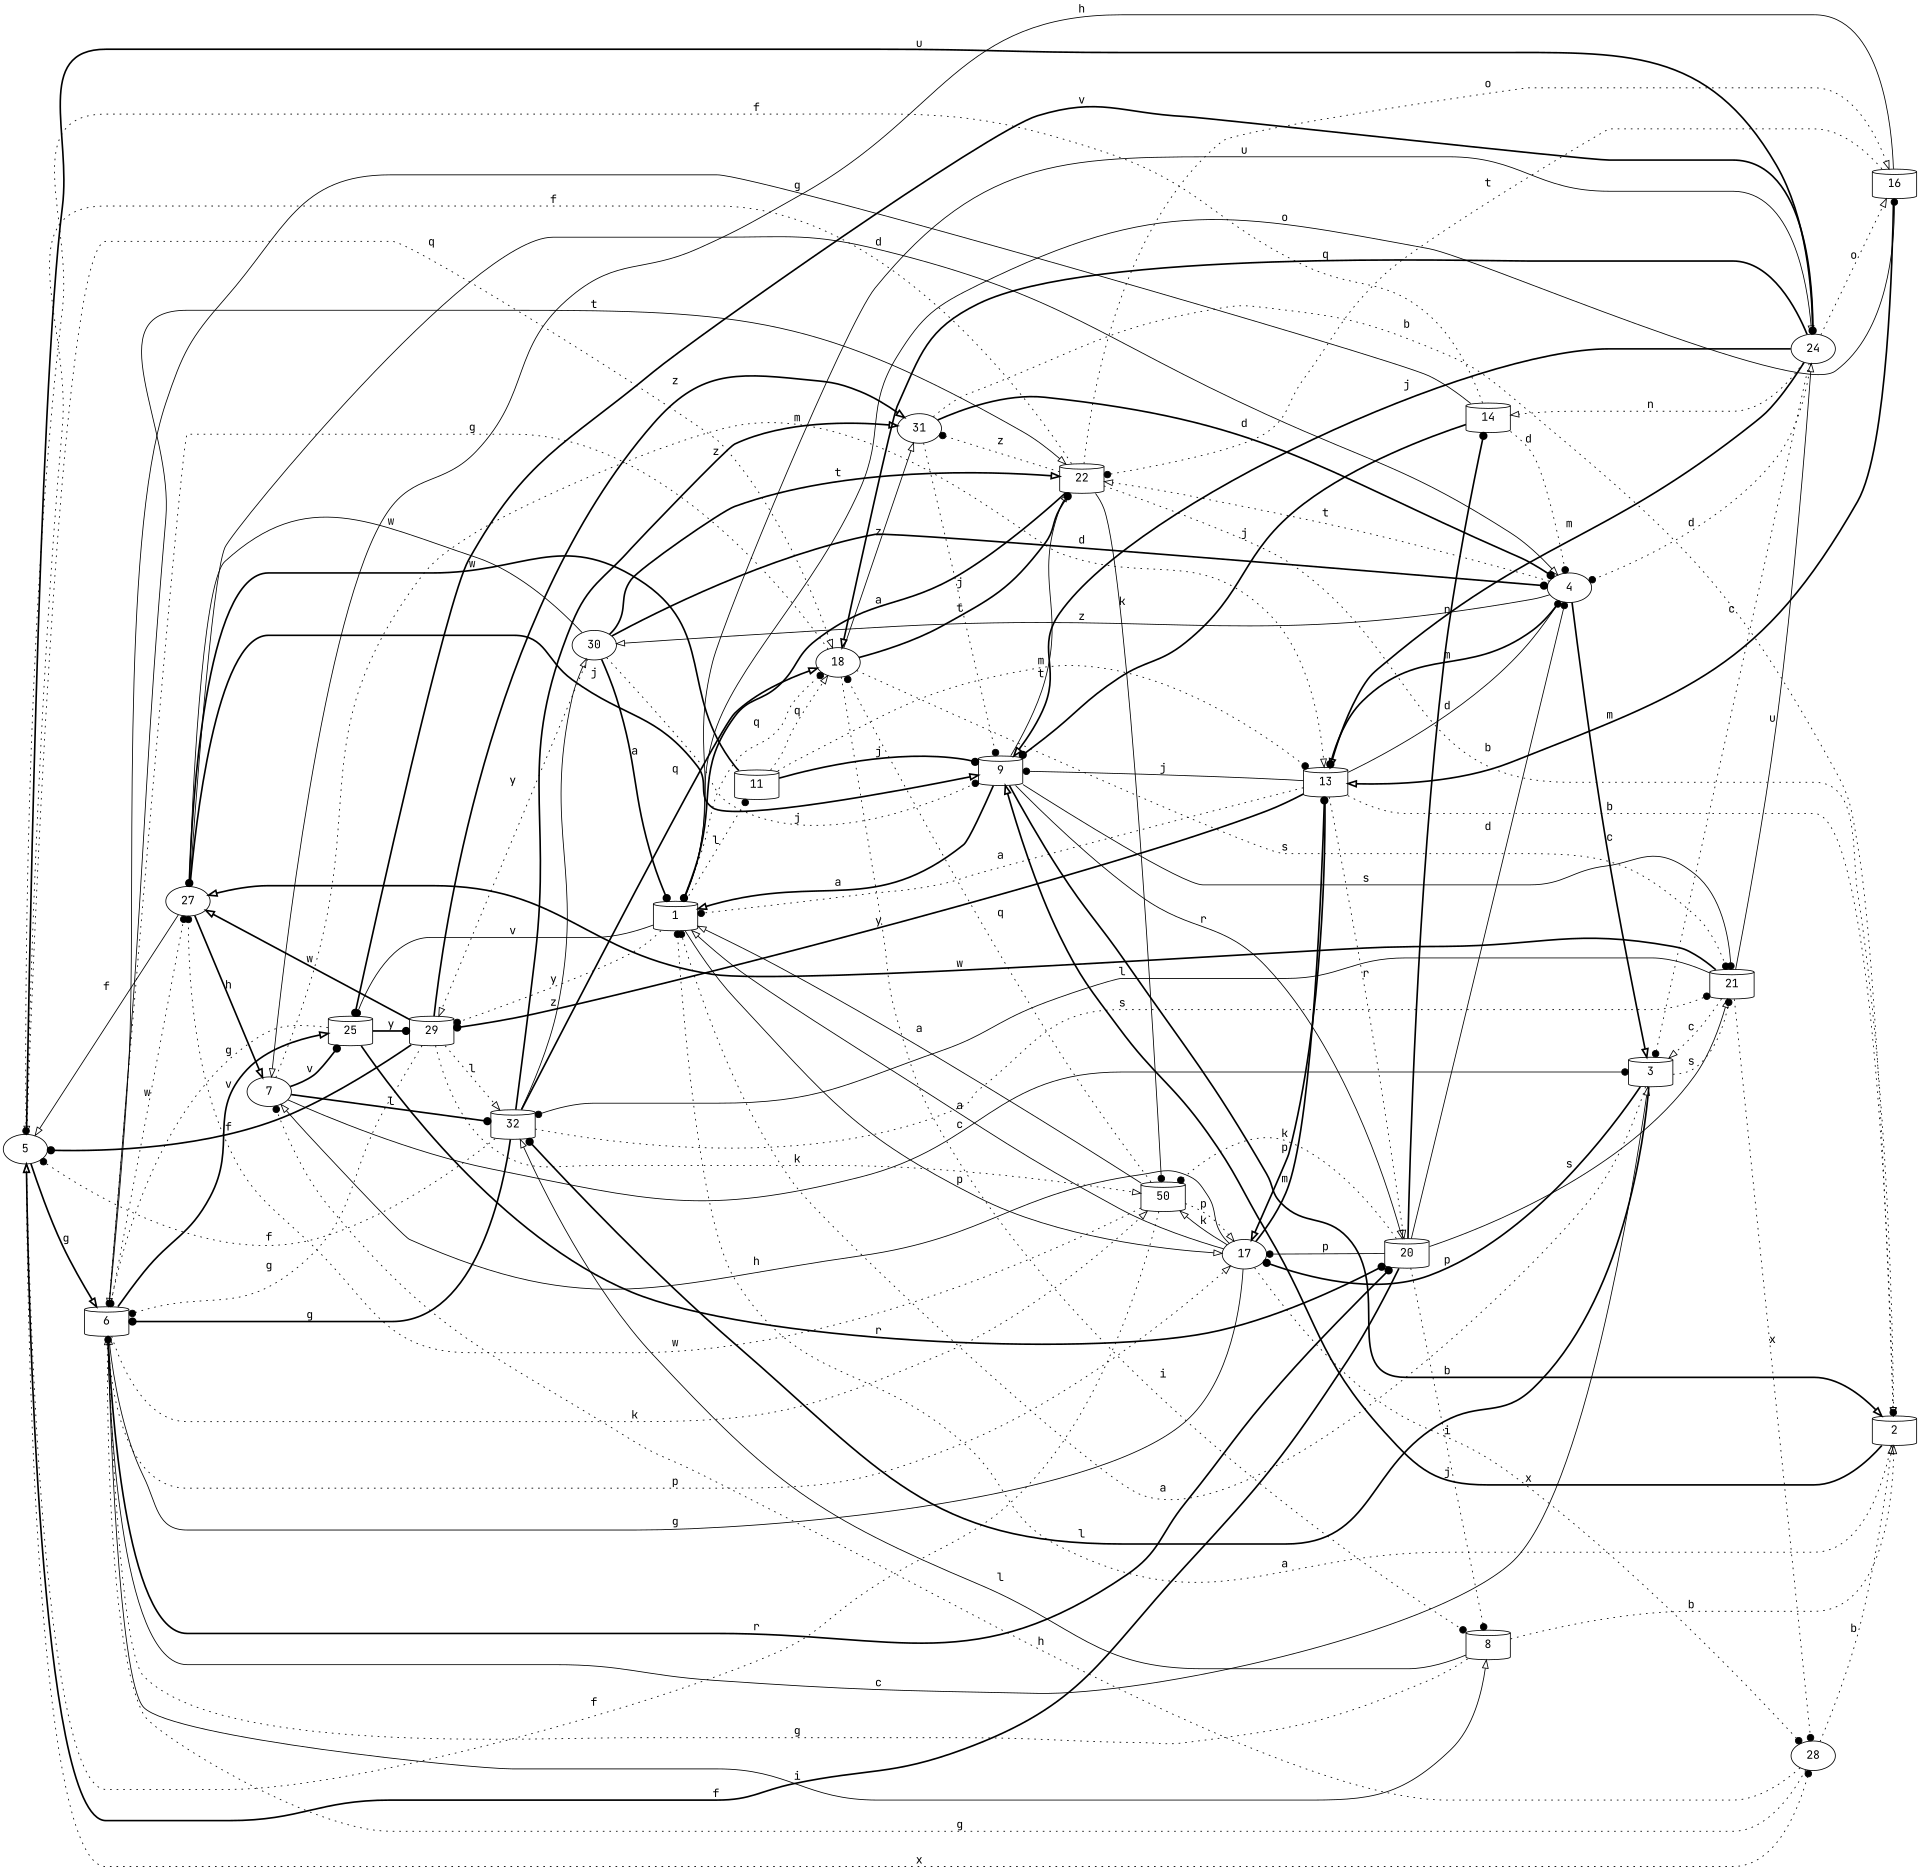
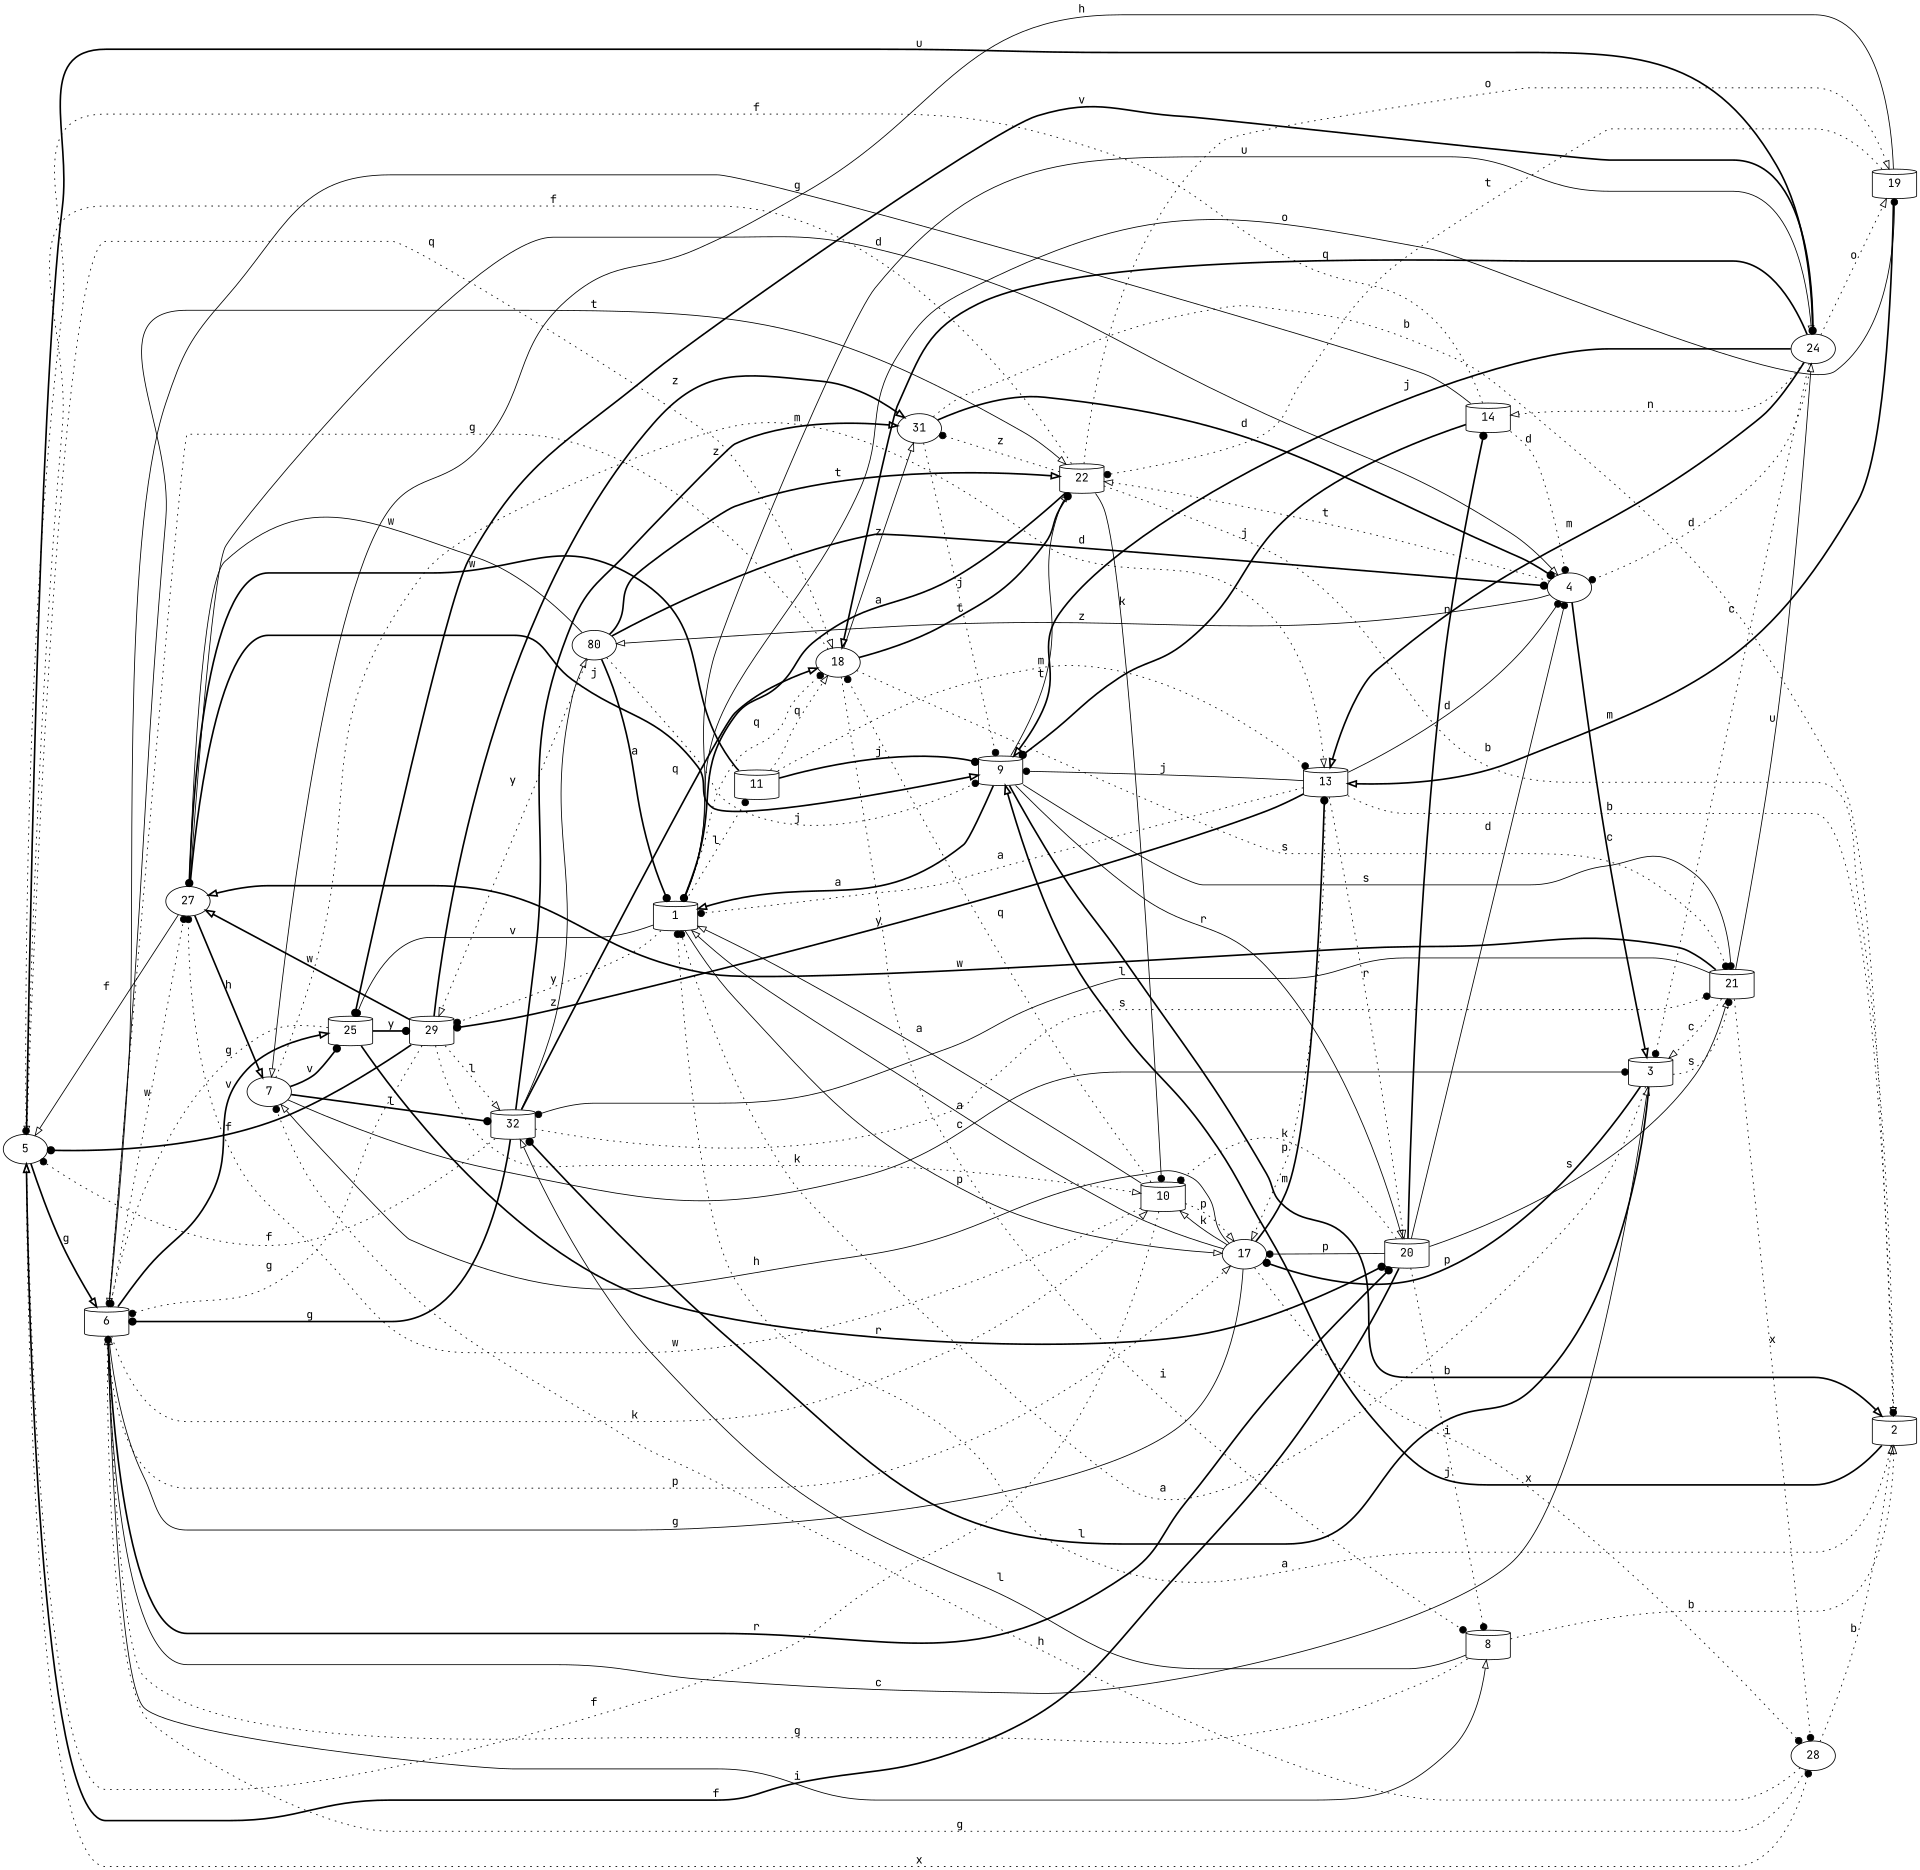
(1894, 184) -> (1894, 184)
(594, 645) -> (594, 645)
(1432, 665) -> none
(1297, 1118) -> (1297, 1118)
(1163, 1197) -> (1163, 1197)
